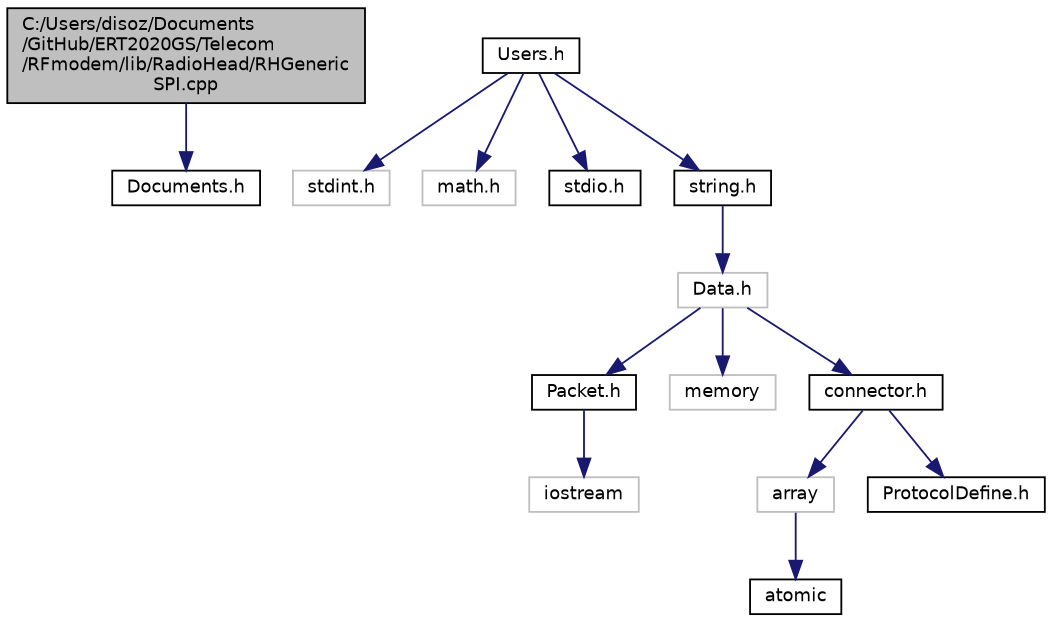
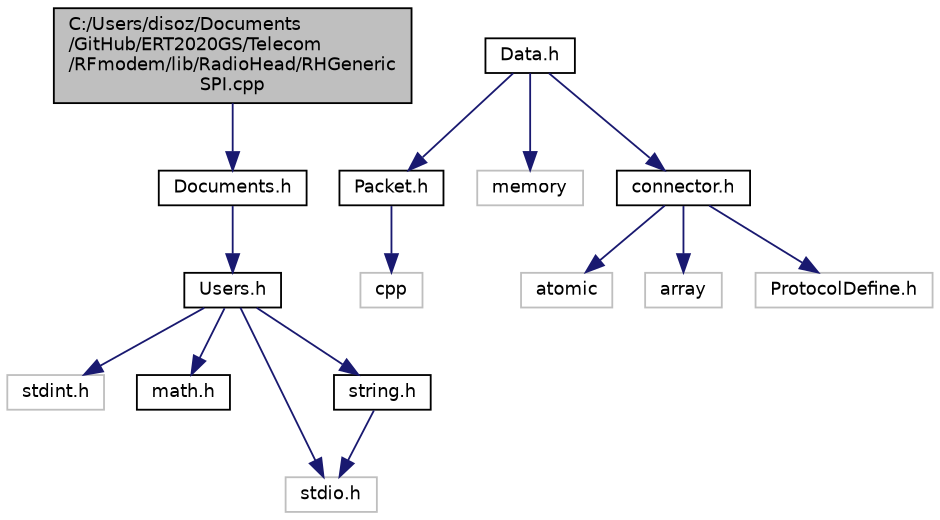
(469, 188) -> (183, 392)
(595, 188) -> (331, 495)
none -> (233, 230)
(723, 230) -> (361, 435)
(723, 290) -> (530, 56)
(584, 495) -> (391, 290)
(956, 495) -> (844, 290)
(796, 536) -> (632, 233)
(796, 597) -> (567, 290)
